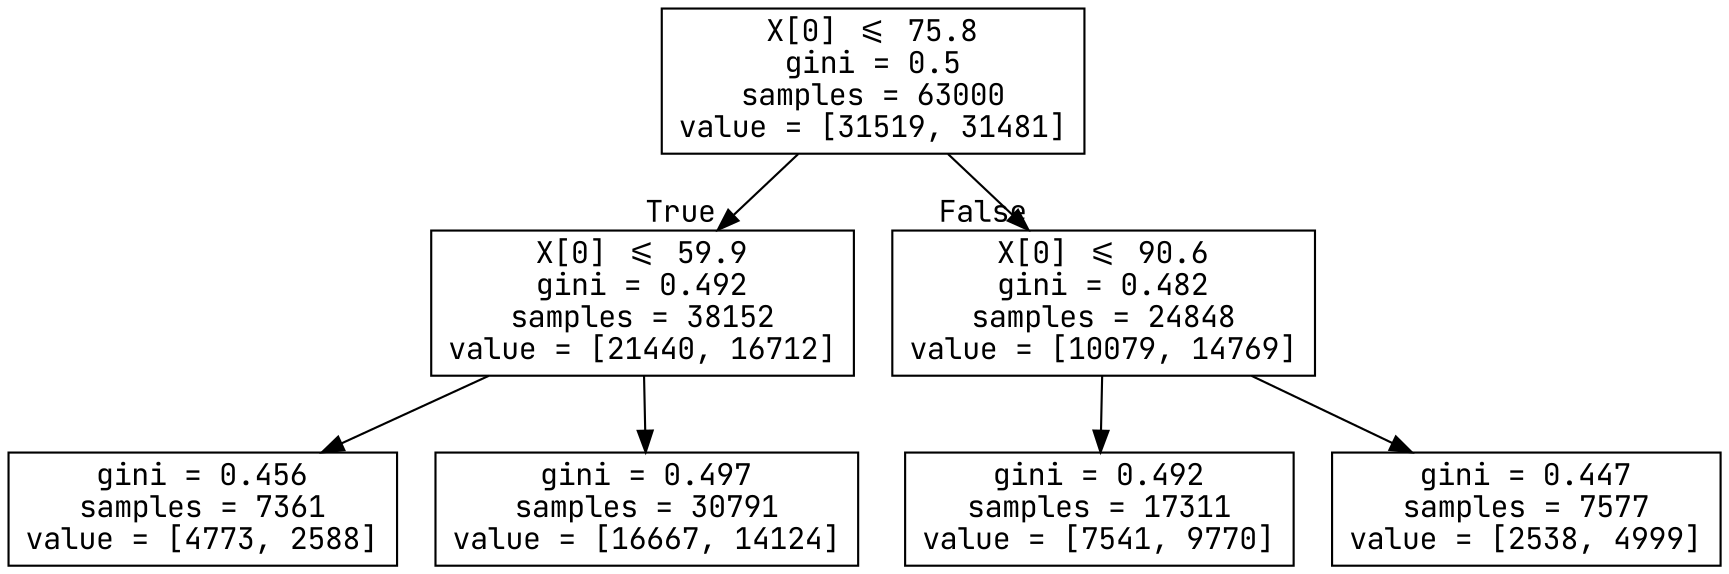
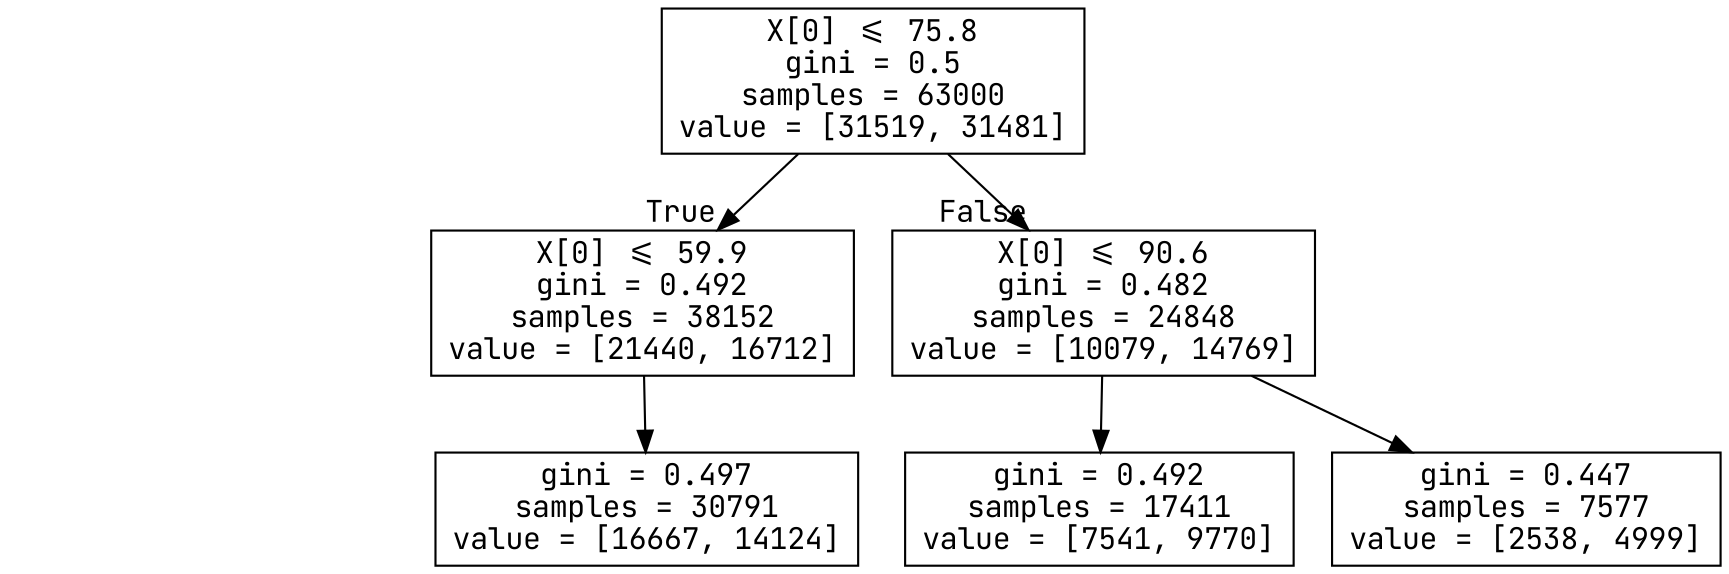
(203, 509) -> none
(1099, 509) -> (1099, 509)
